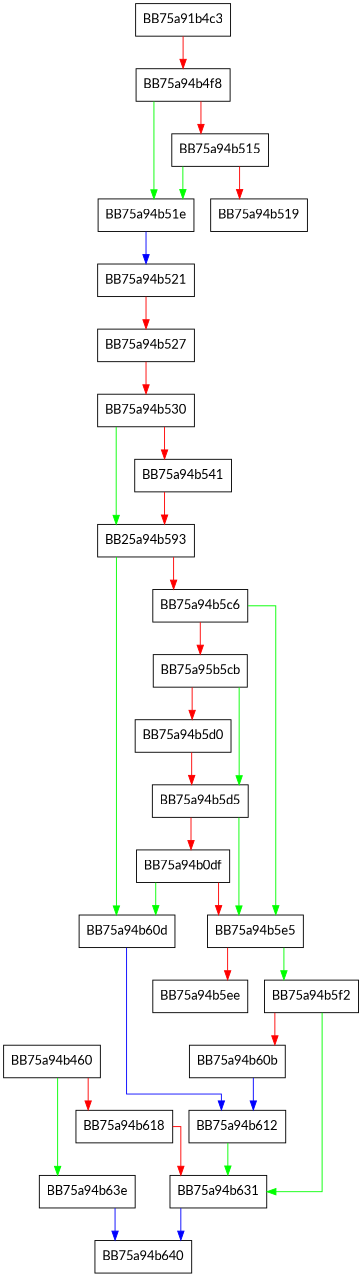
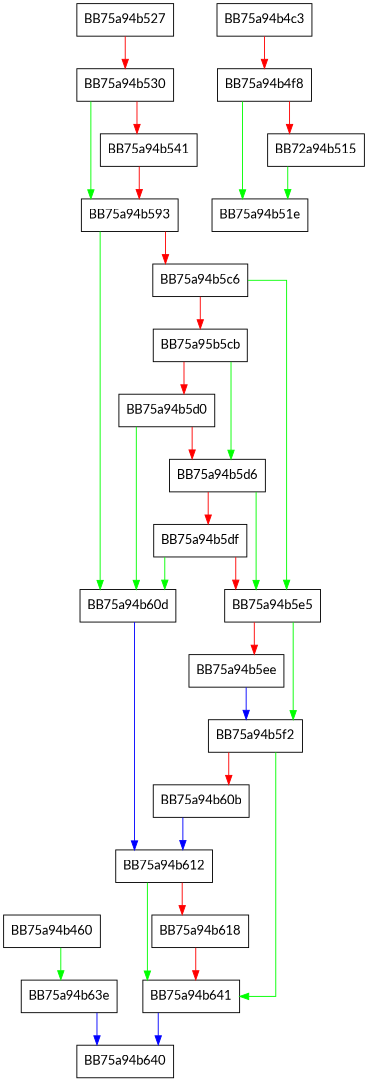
(183, 20) -> (264, 20)
(220, 150) -> (316, 150)
(259, 215) -> none
(146, 280) -> none
none -> (136, 504)
(146, 541) -> (130, 215)
none -> (246, 699)
(200, 801) -> (217, 476)
(183, 866) -> (200, 541)
(88, 1089) -> (182, 894)
(218, 1192) -> (191, 996)
